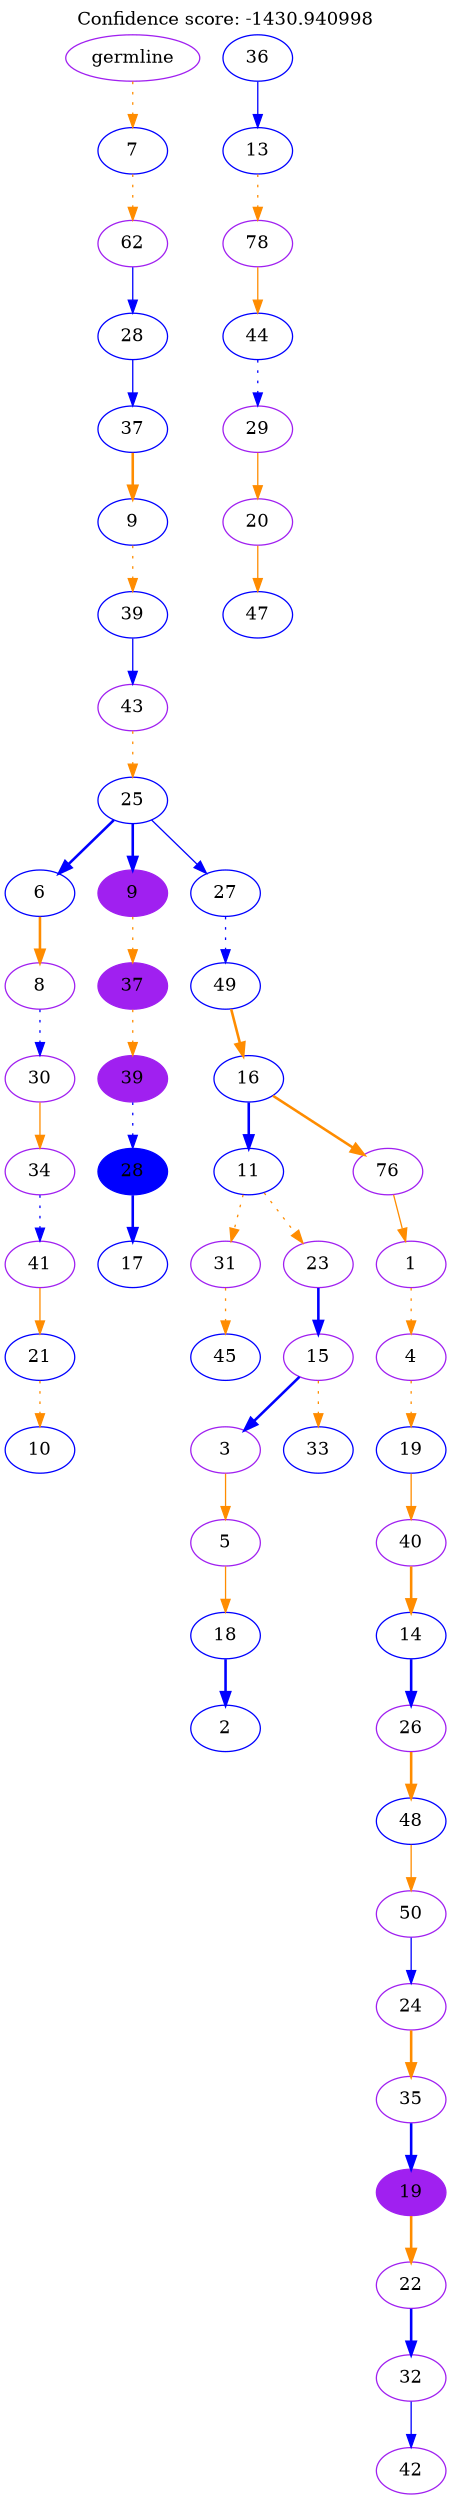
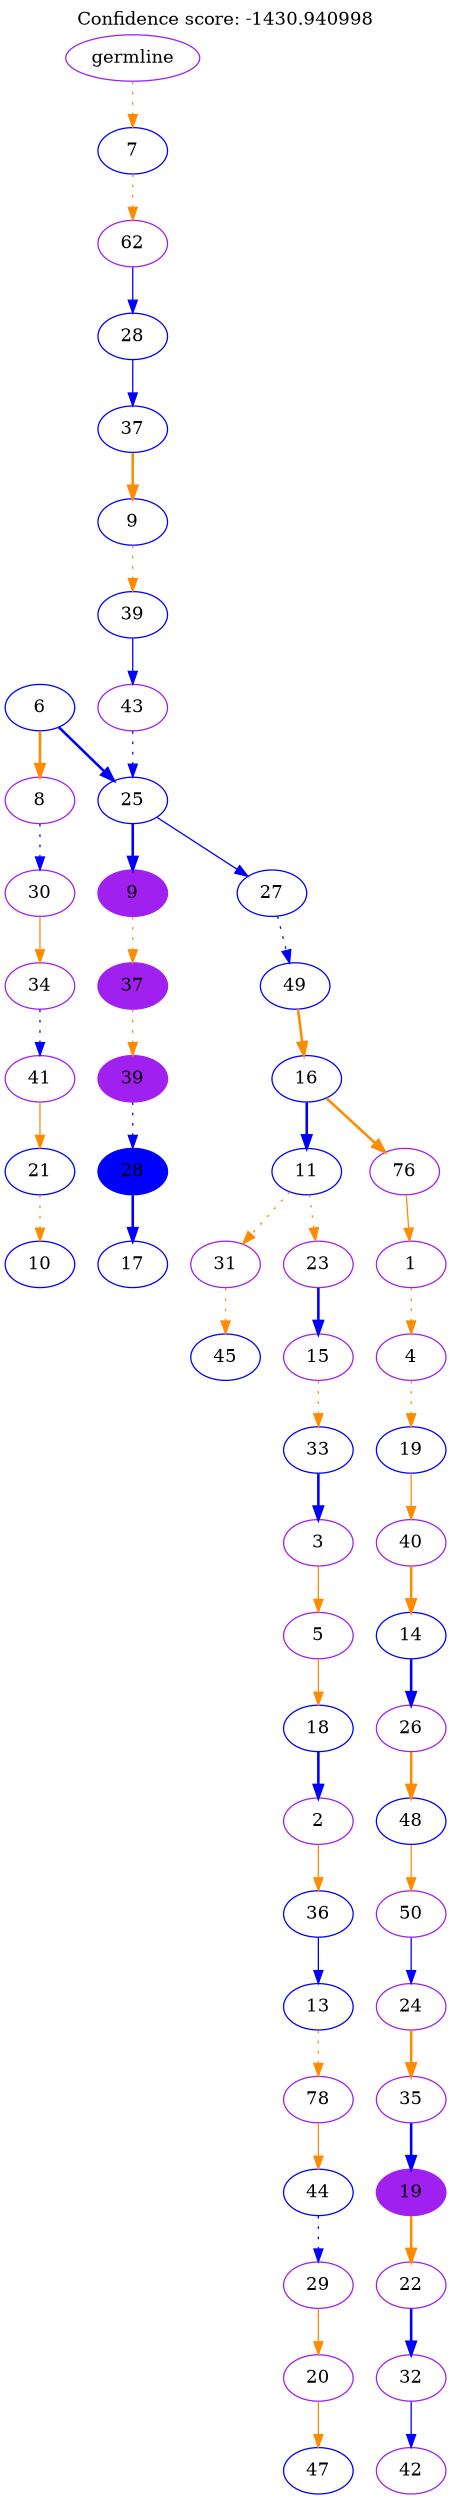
(133, 748) -> (133, 748)
(91, 842) -> (82, 749)
(277, 1399) -> (318, 1490)
(226, 1728) -> (318, 1821)
none -> (318, 1861)
